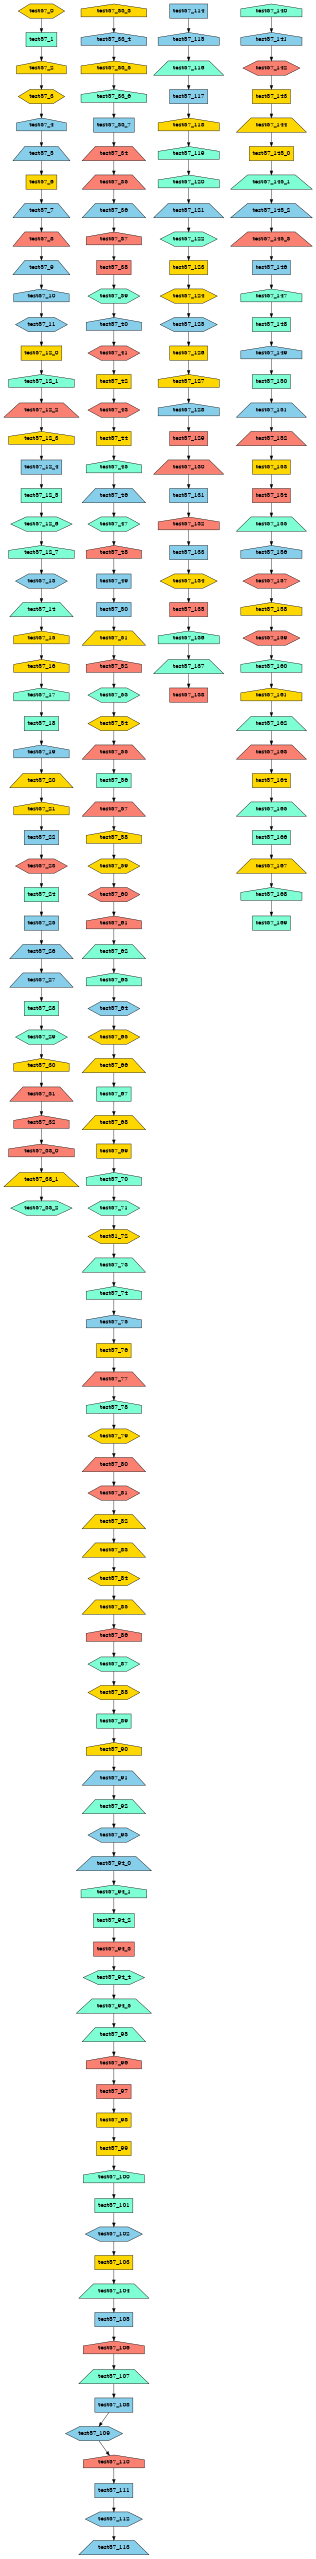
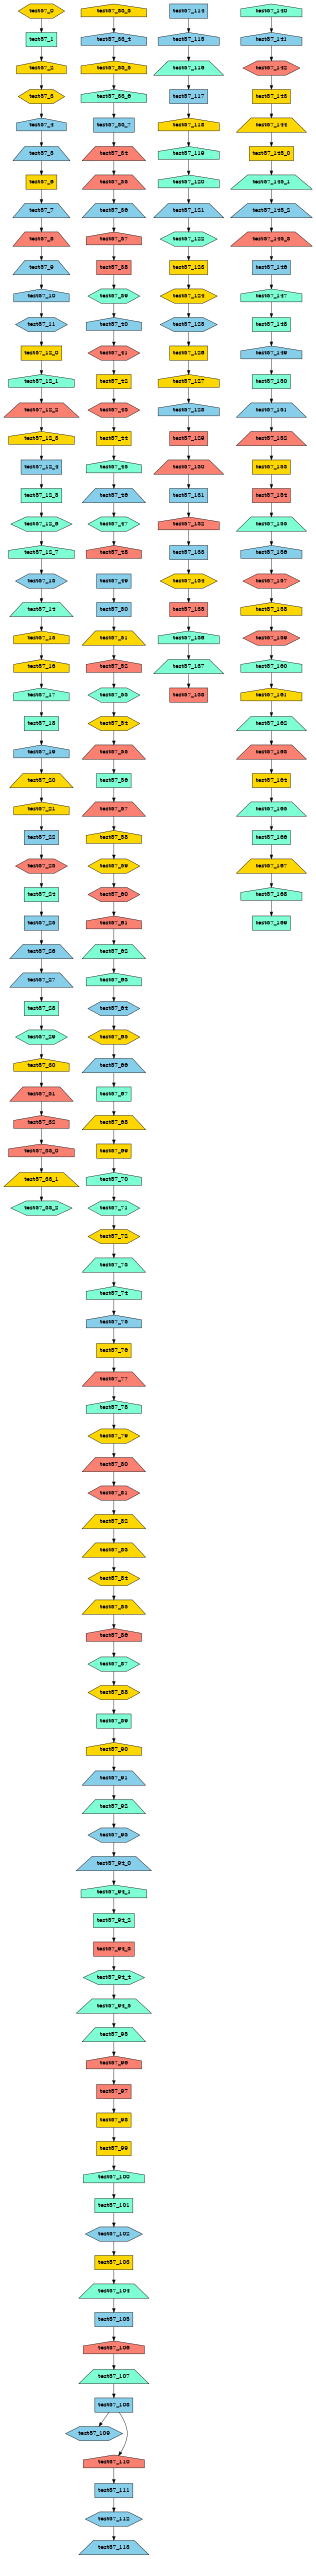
(114, 564) -> none
(114, 1066) -> (114, 1066)
(114, 1237) -> (114, 1237)
(103, 2447) -> (127, 2432)
